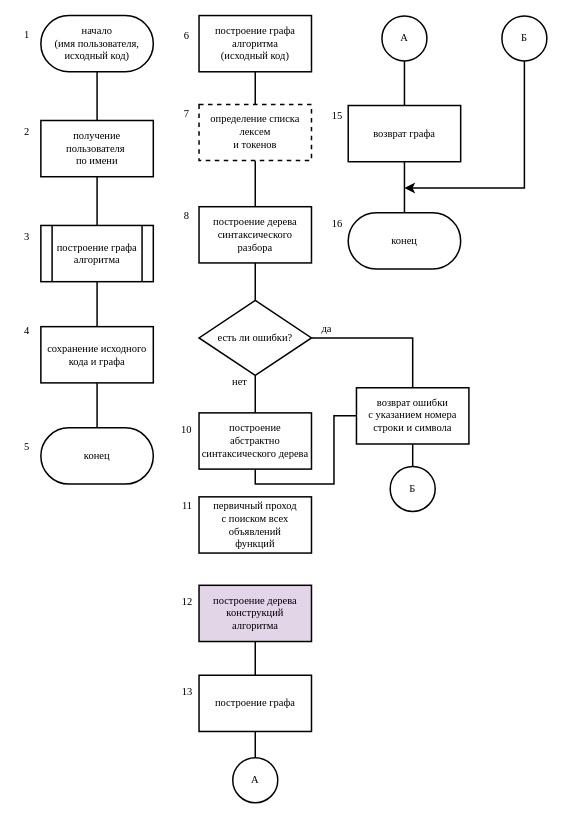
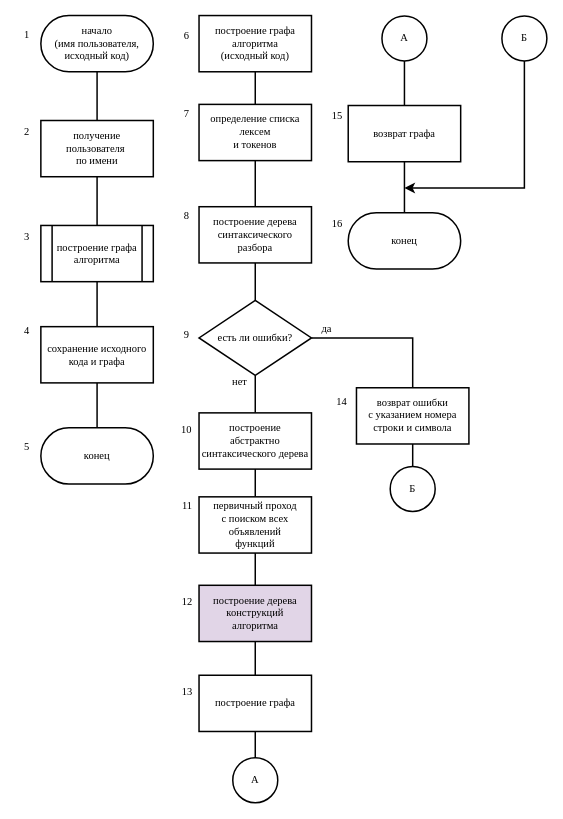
(255, 132) -> (255, 132)
none -> (186, 335)
none -> (342, 402)
(334, 480) -> (255, 487)
none -> (255, 569)
